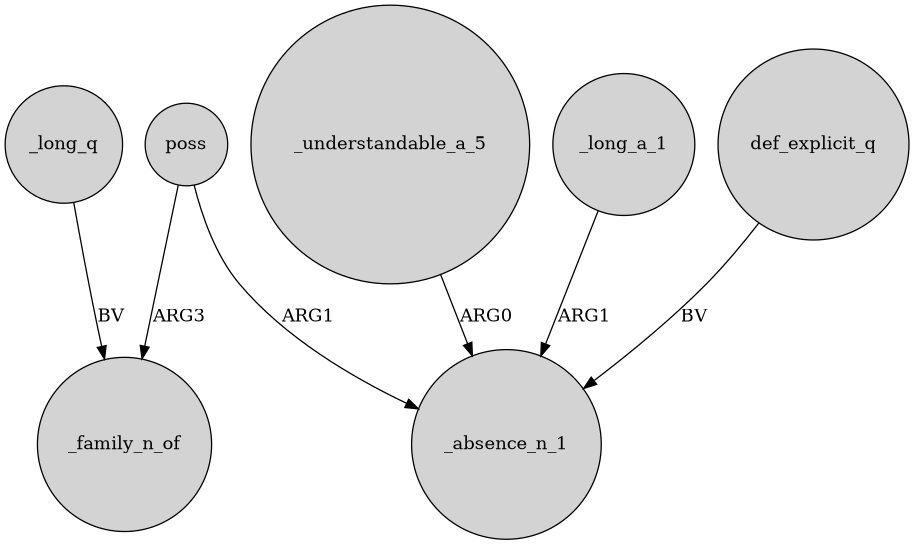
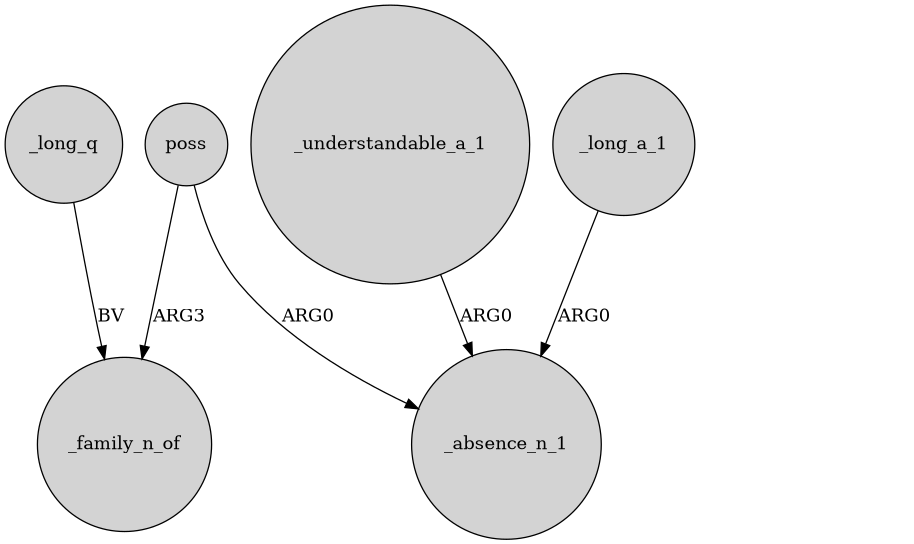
(390, 145) -> (390, 145)
(814, 145) -> none
(308, 317) -> (308, 317)
(584, 317) -> (584, 317)
